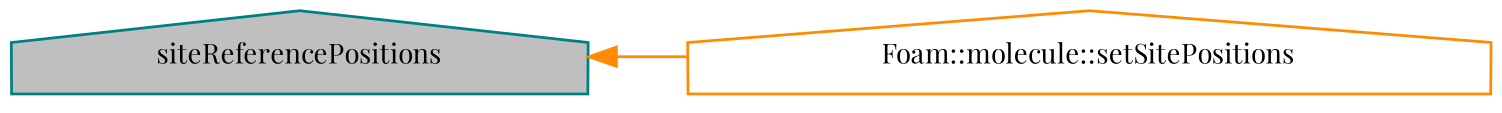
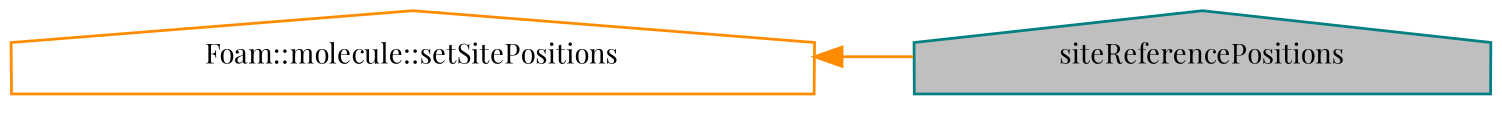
(652, 57) -> (878, 57)
